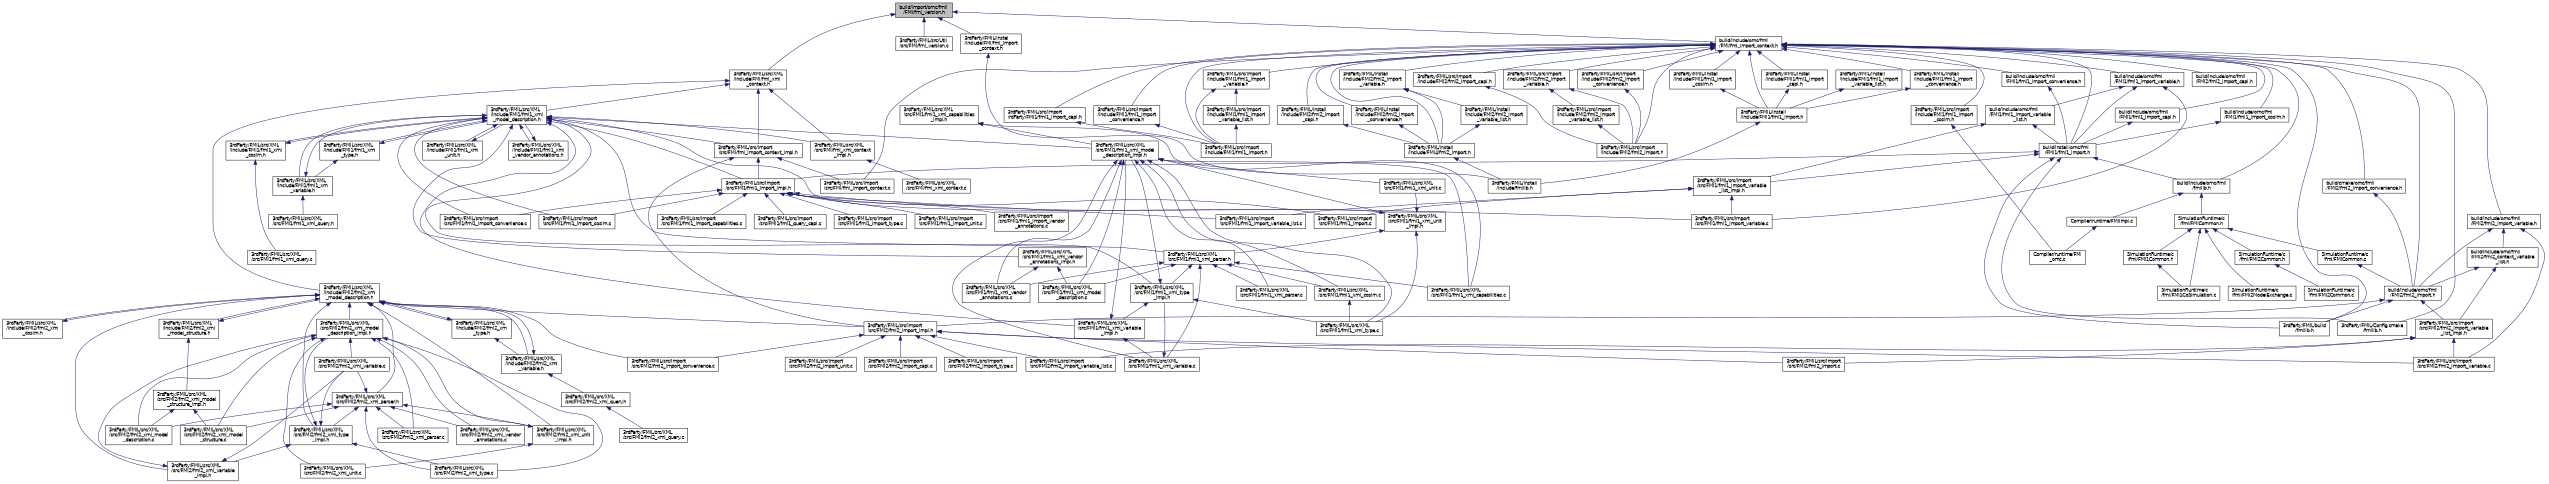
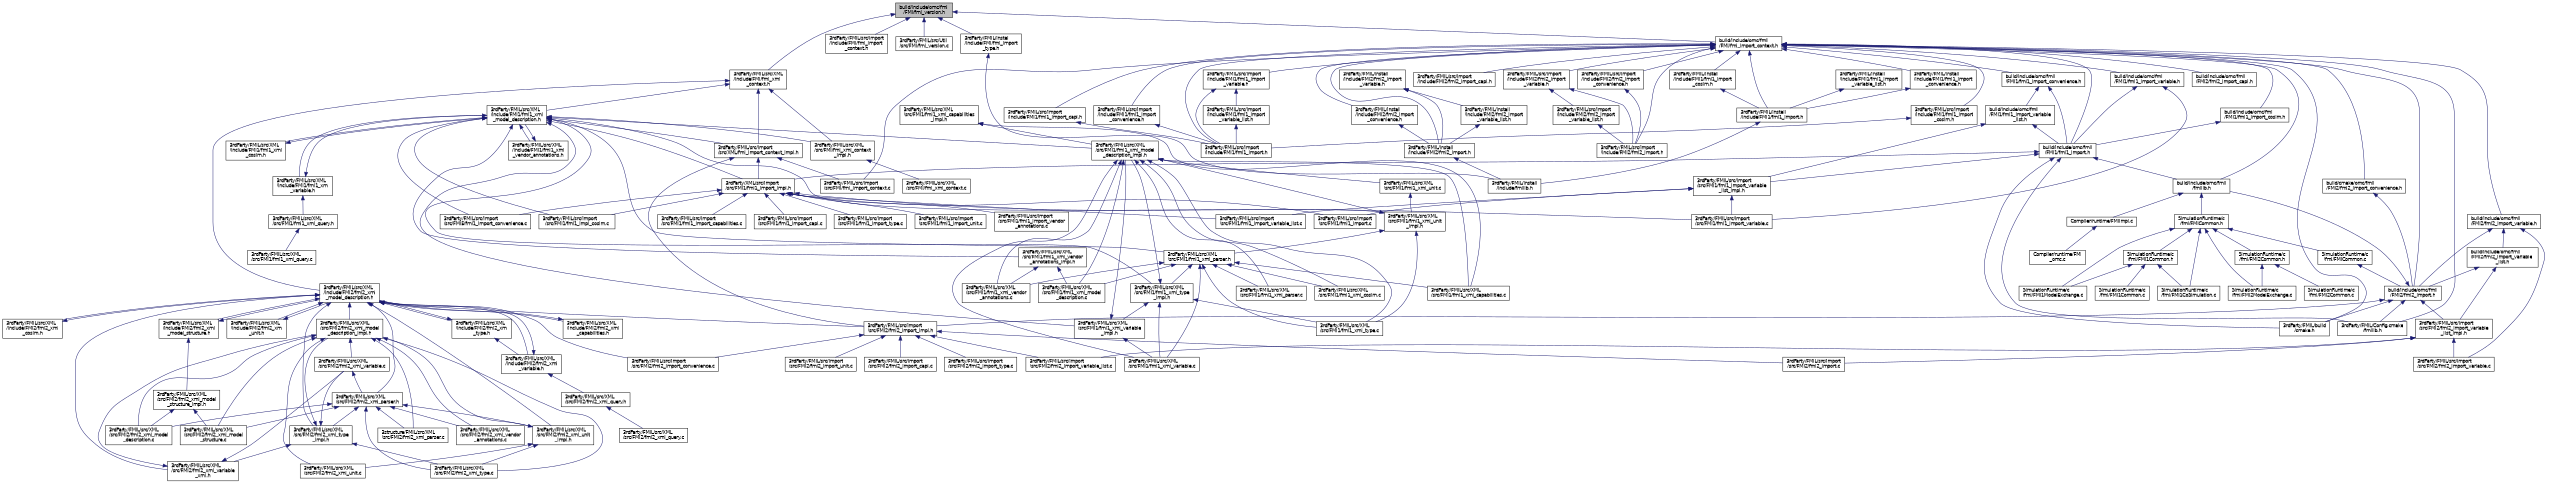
(924, 10) -> (924, 10)
none -> (857, 44)
(991, 44) -> (991, 44)
(1558, 53) -> none
(1795, 79) -> none
(2084, 97) -> (2031, 98)
(1045, 115) -> (1045, 115)
(1310, 115) -> none
(2147, 115) -> none
(1542, 118) -> none
(350, 151) -> none
(453, 151) -> none
(758, 151) -> (758, 151)
(1439, 151) -> (1439, 151)
(2068, 151) -> (2068, 151)
(758, 186) -> (758, 186)
(2003, 189) -> (1589, 134)
(1416, 200) -> (1410, 202)
(259, 209) -> (291, 241)
none -> (2328, 221)
(485, 222) -> (485, 222)
(577, 222) -> (577, 222)
(790, 222) -> (790, 222)
(2503, 257) -> (2503, 257)
none -> (2262, 278)
none -> (2053, 293)
none -> (2122, 293)
none -> (2391, 312)
(1350, 313) -> (1234, 304)
(1165, 328) -> (1159, 332)
none -> (257, 329)
none -> (593, 329)
(2304, 329) -> (2304, 329)
(1677, 351) -> none
(362, 380) -> (358, 384)
(413, 435) -> (413, 435)
none -> (508, 455)
(203, 471) -> (203, 471)
